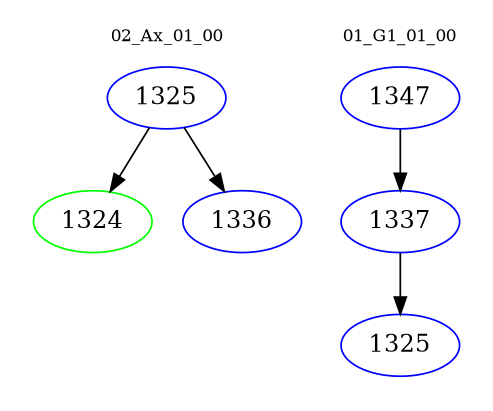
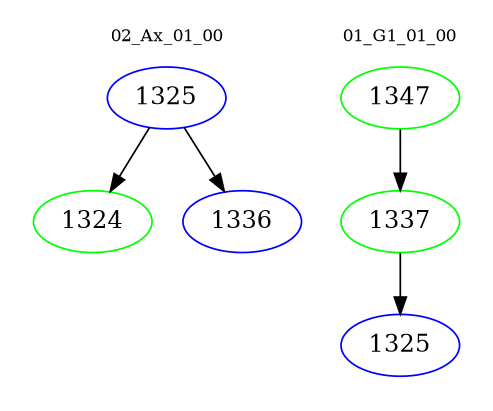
(400, 98) -> (400, 98)
(400, 222) -> (400, 222)
